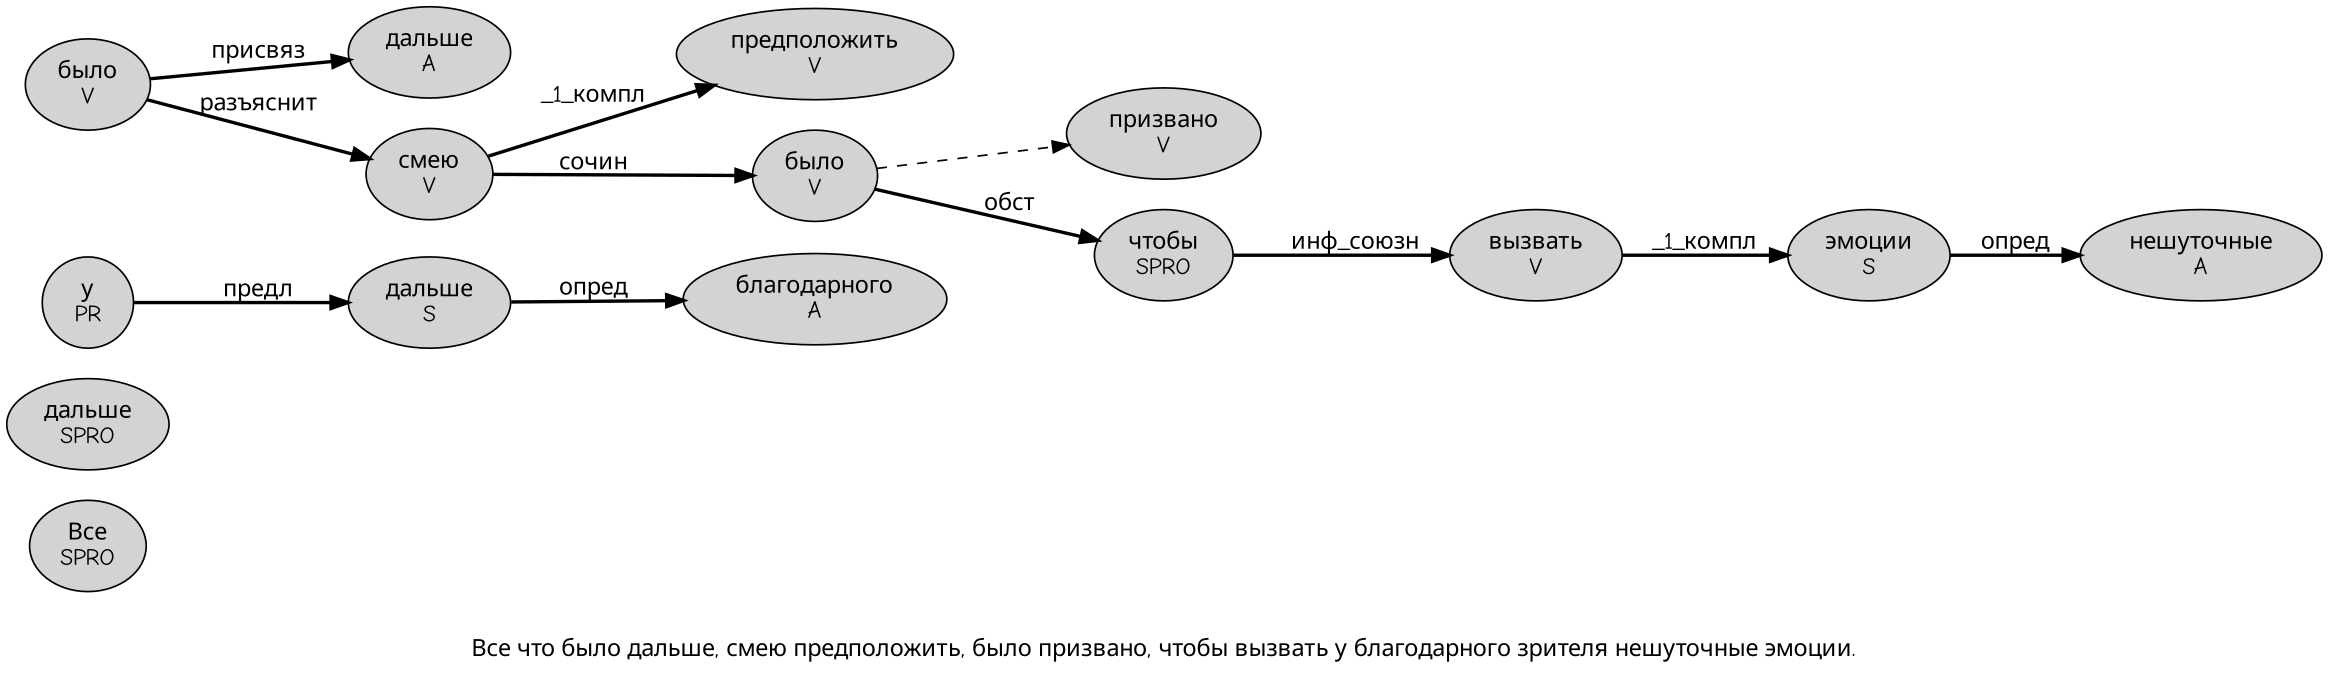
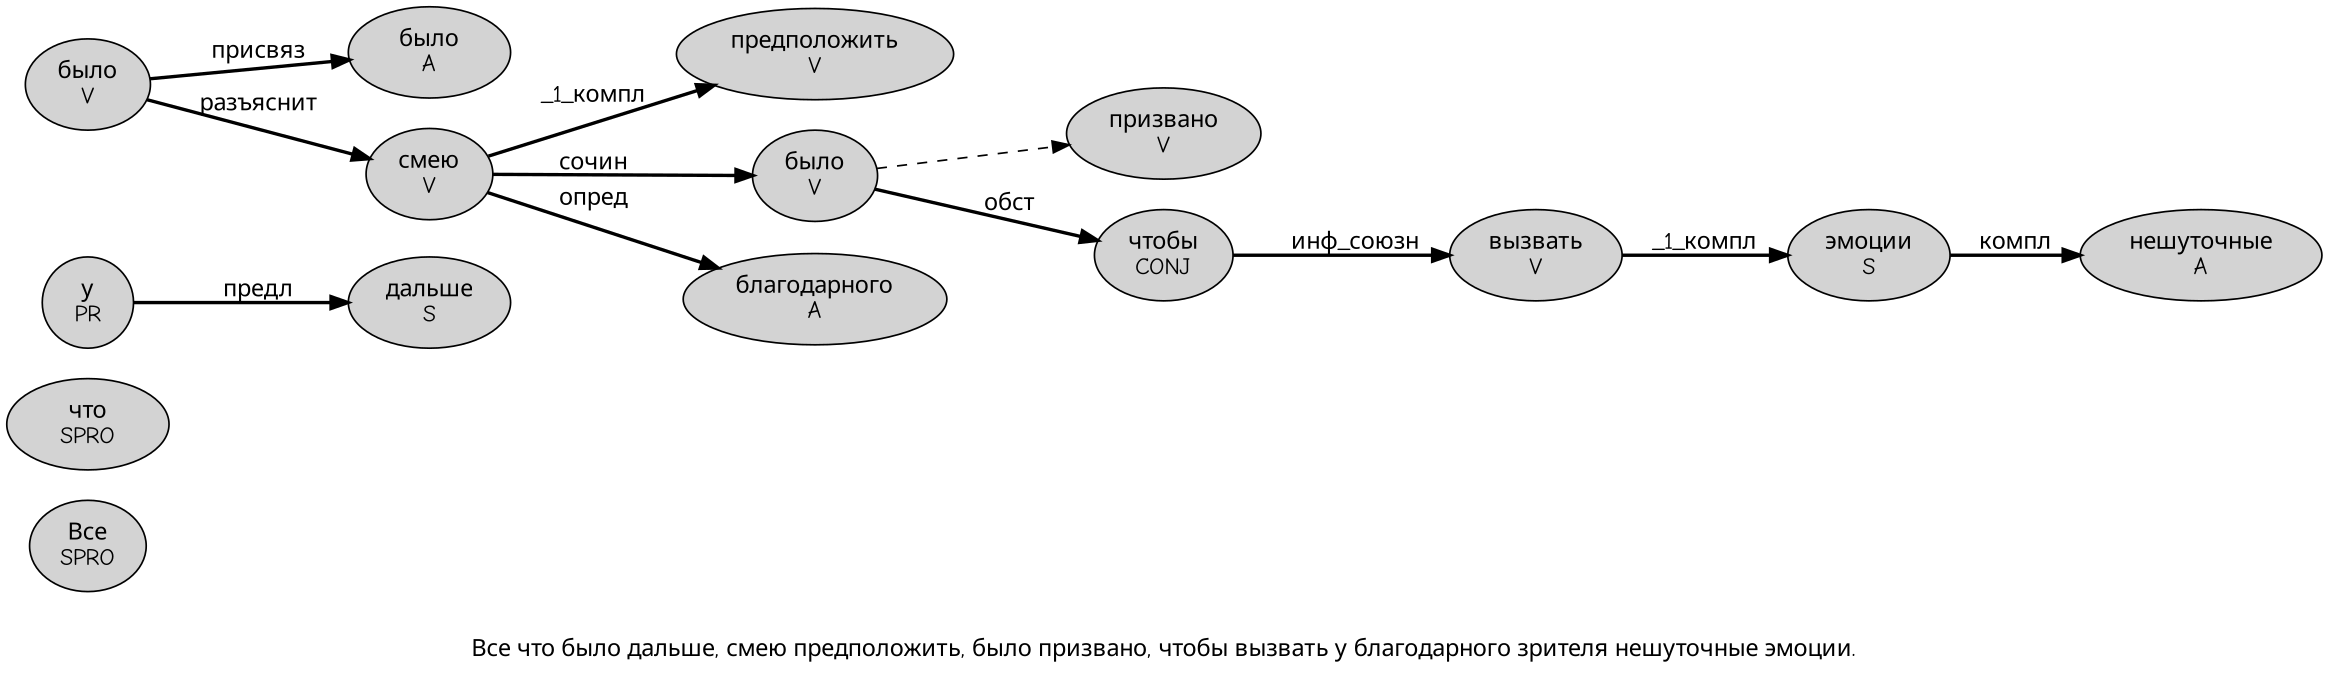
(429, 52) -> (429, 52)
(2015, 243) -> (2015, 243)
(1164, 255) -> (1164, 255)
(589, 301) -> (595, 228)
(88, 424) -> (88, 424)
